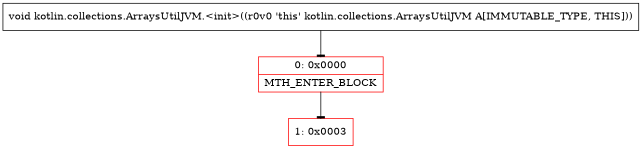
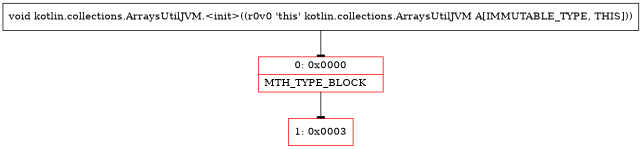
(321, 83) -> (315, 83)
